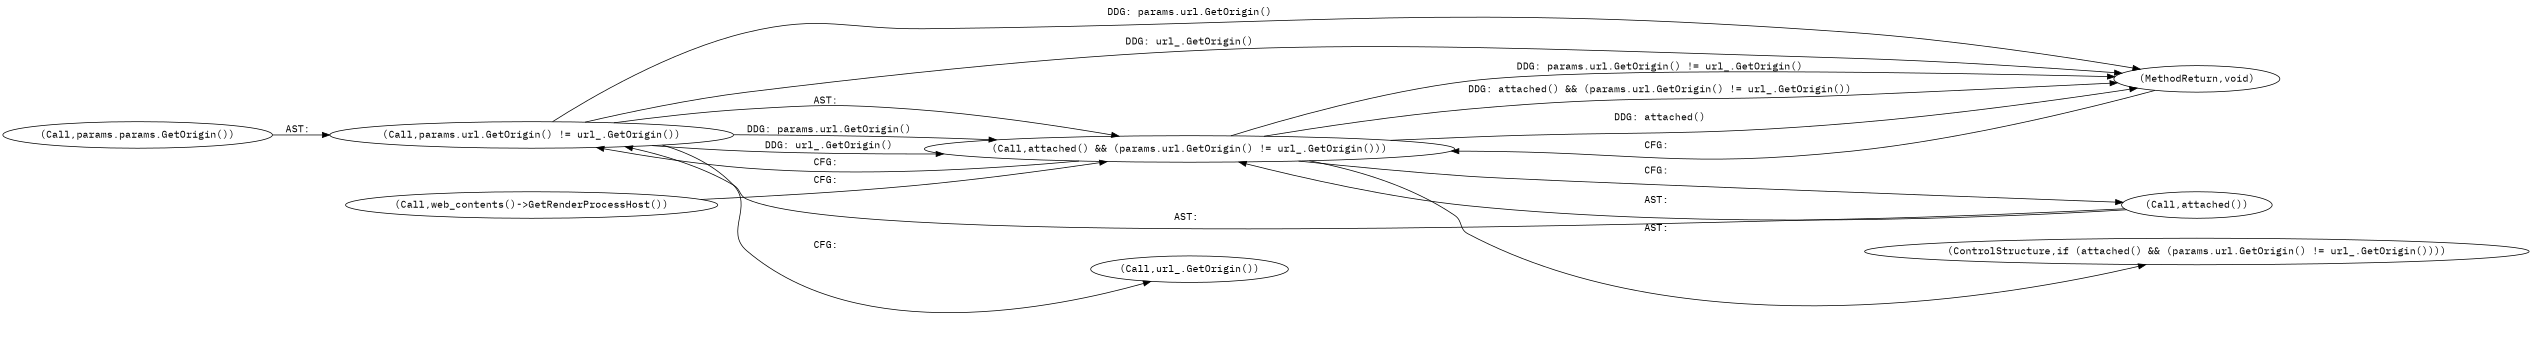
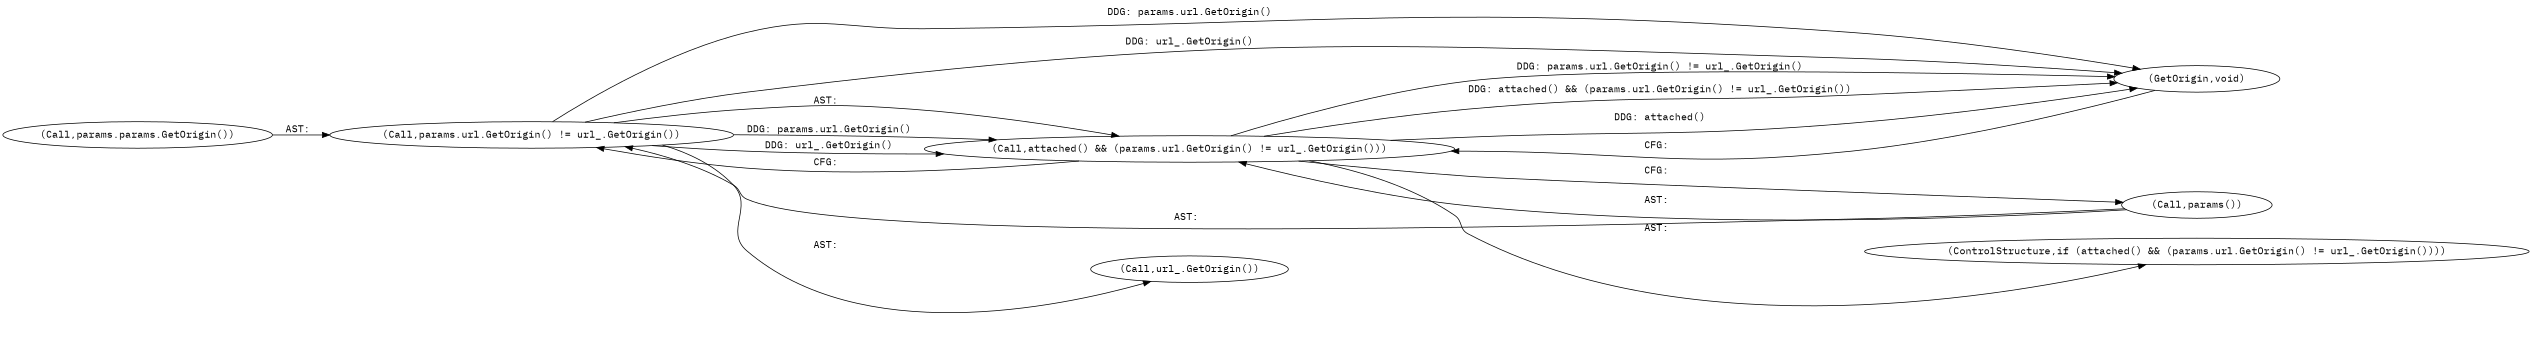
(2197, 79) -> (2197, 79)
(532, 205) -> none
(2197, 205) -> (2197, 205)
(829, 245) -> (829, 245)
